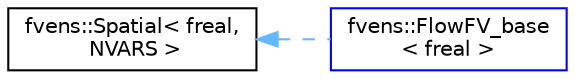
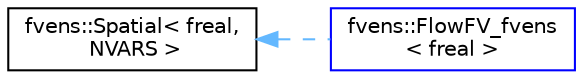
(449, 39) -> (453, 39)
